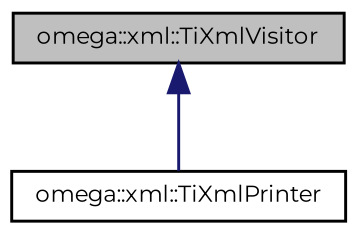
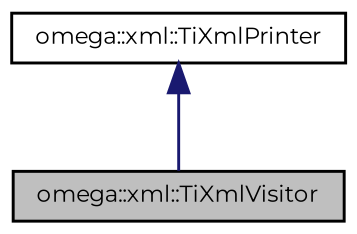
(179, 132) -> (179, 132)
